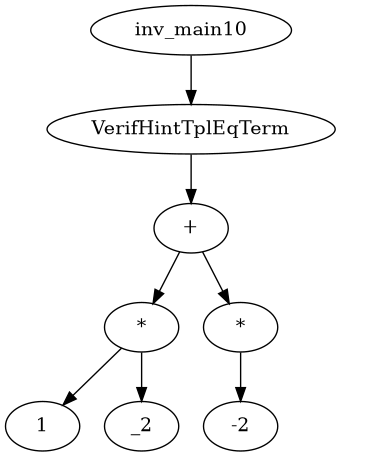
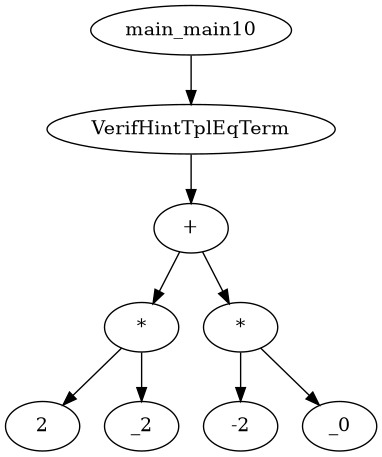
(191, 30) -> (191, 30)
(43, 426) -> (43, 426)
none -> (340, 426)
